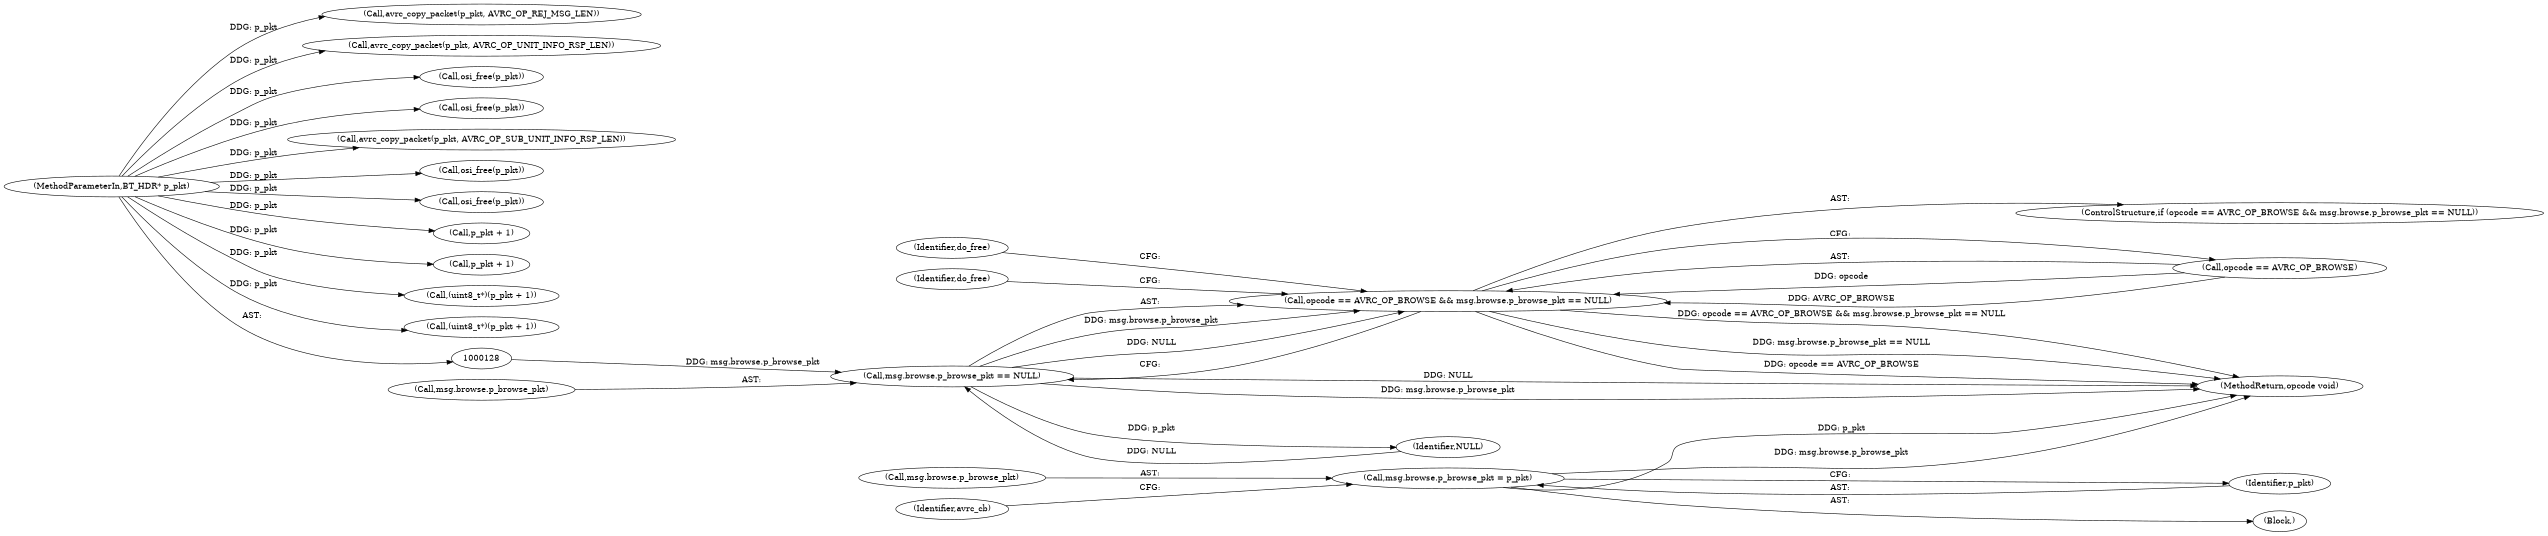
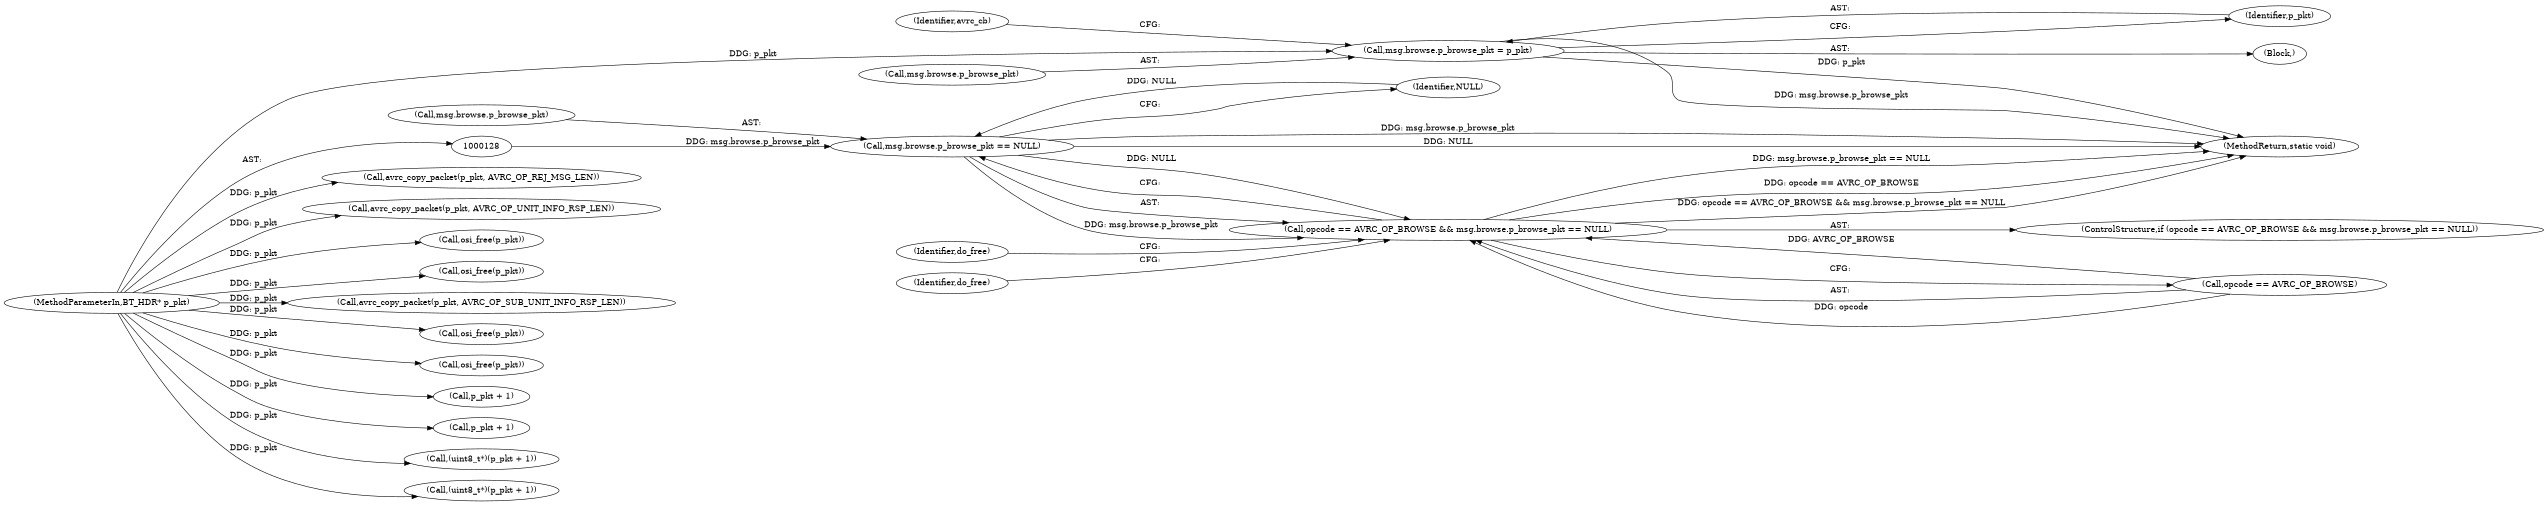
none -> (675, 63)
(2280, 386) -> (2280, 147)
(1151, 428) -> (1151, 105)
